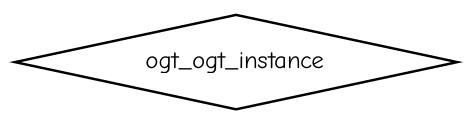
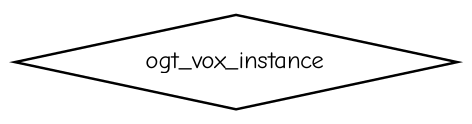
(236, 62) -> (236, 62)
